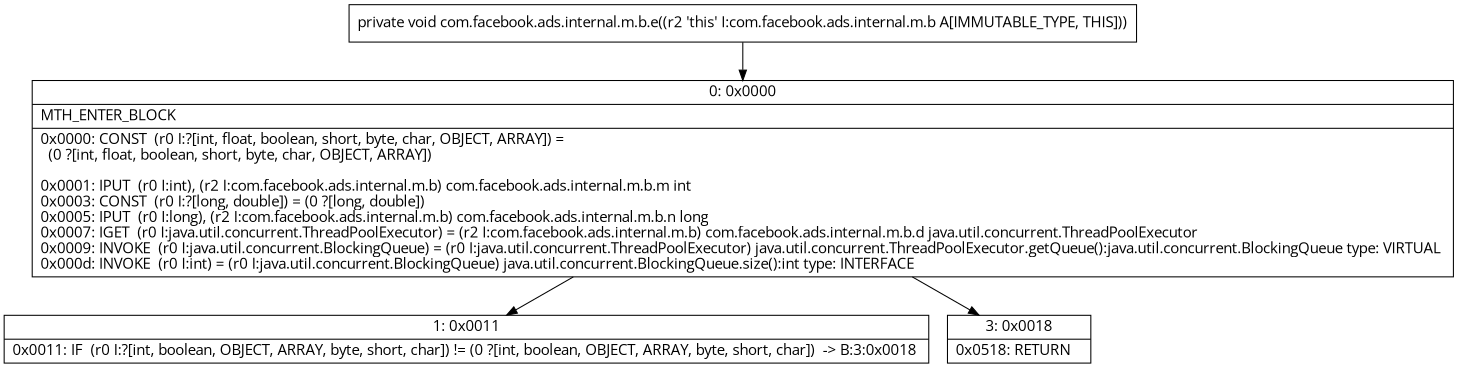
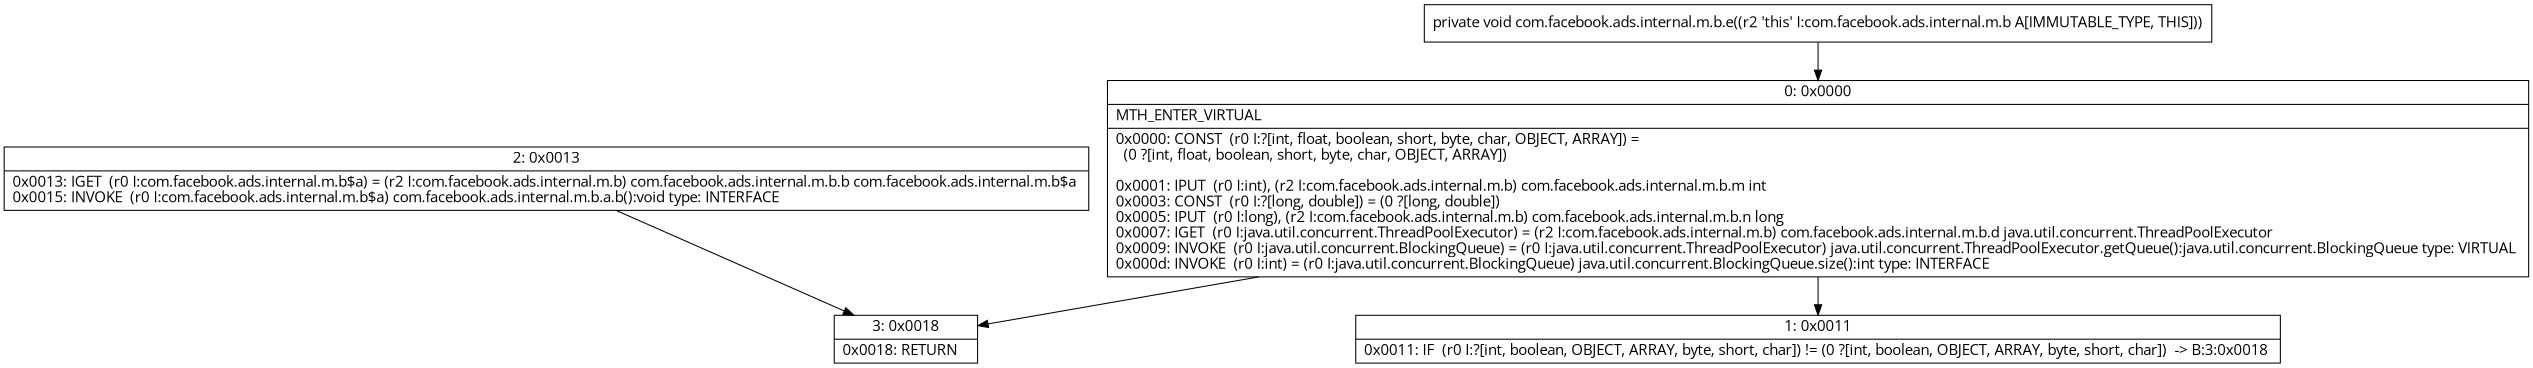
(108, 116) -> (1189, 116)
none -> (546, 179)
(1019, 351) -> (906, 351)
